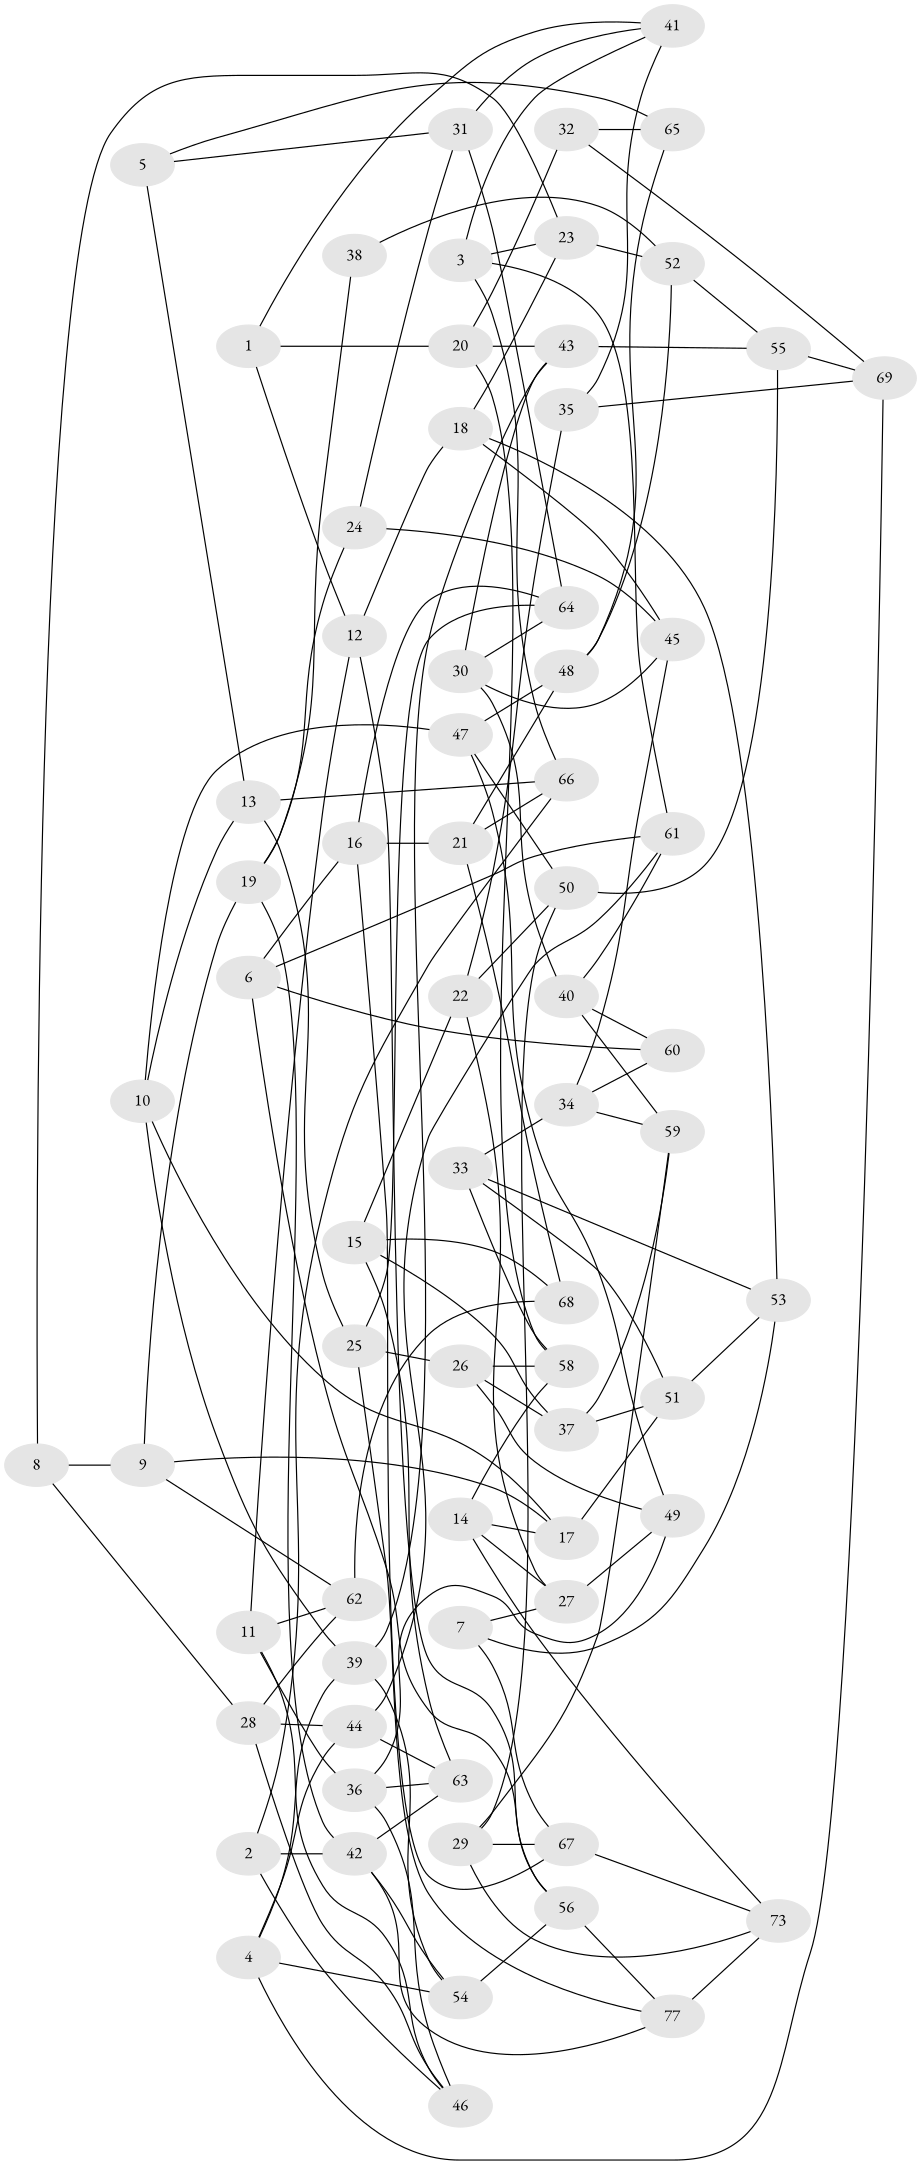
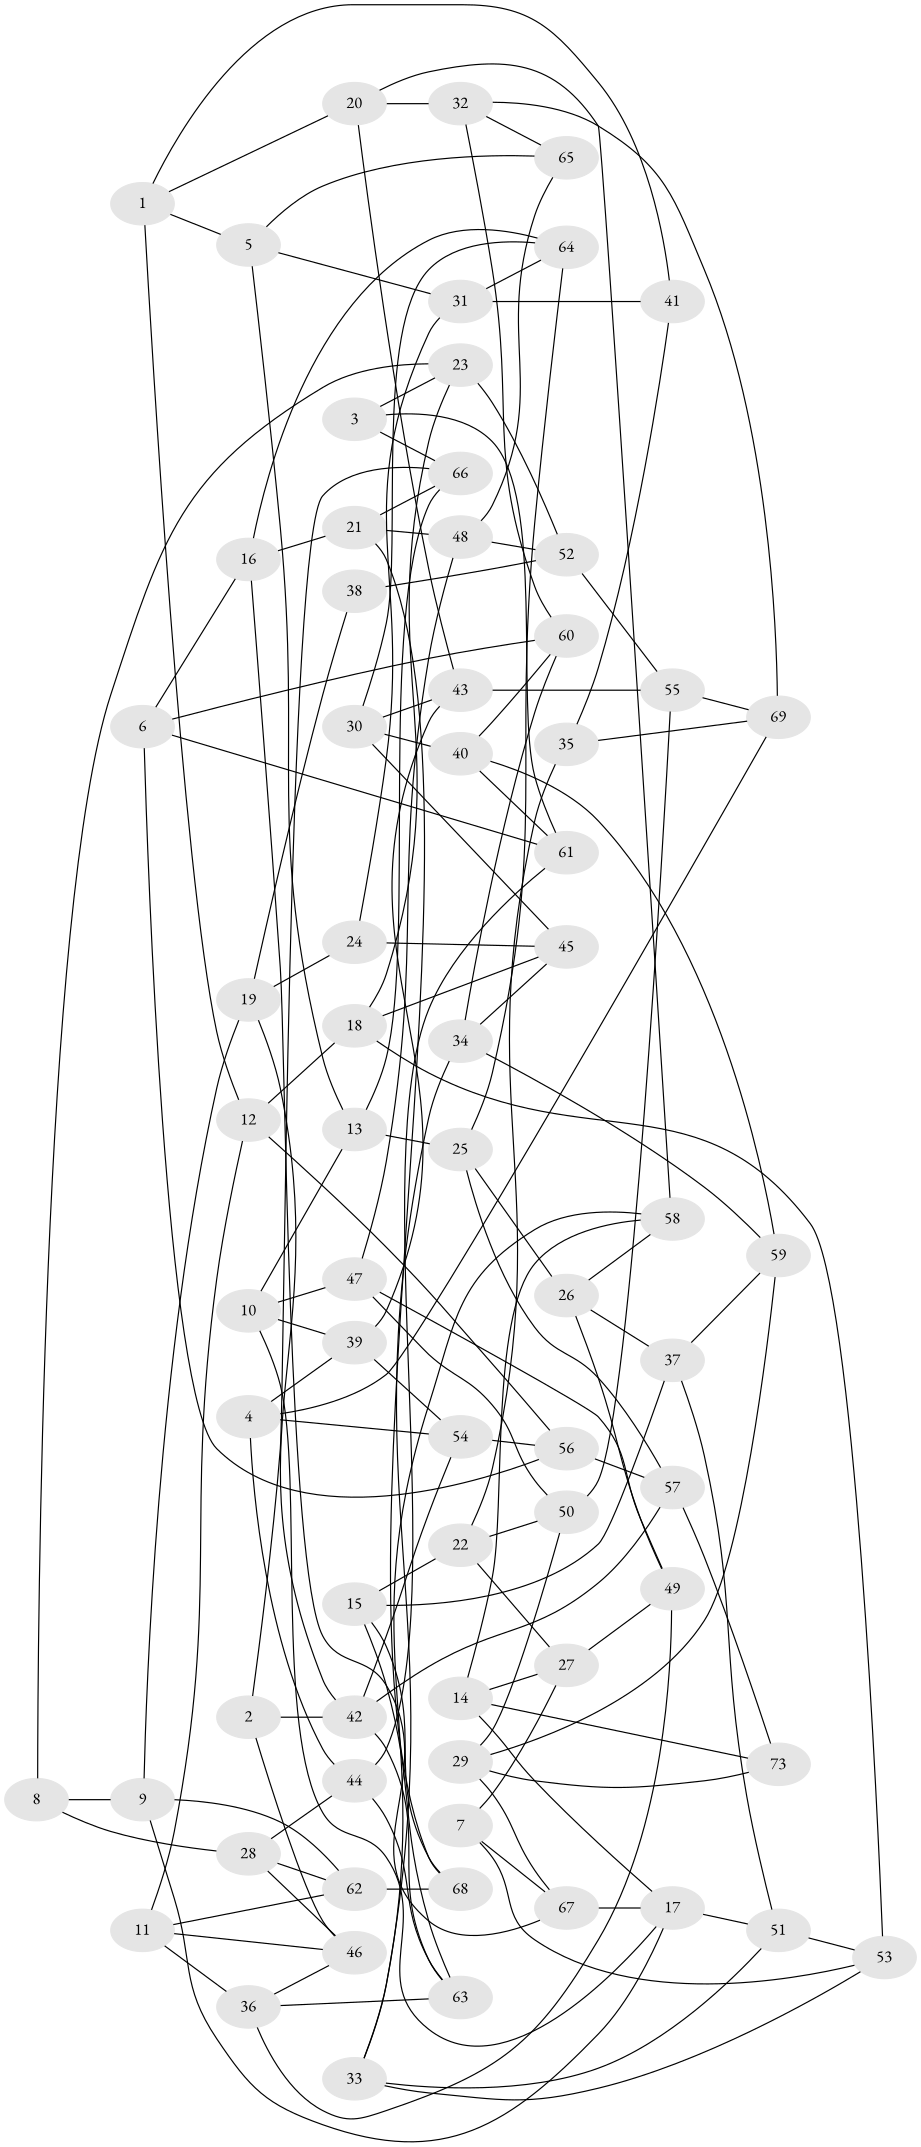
(524, 110) -> none
none -> (196, 224)
none -> (502, 373)
(673, 1883) -> (623, 1908)
(673, 2016) -> (673, 1488)
